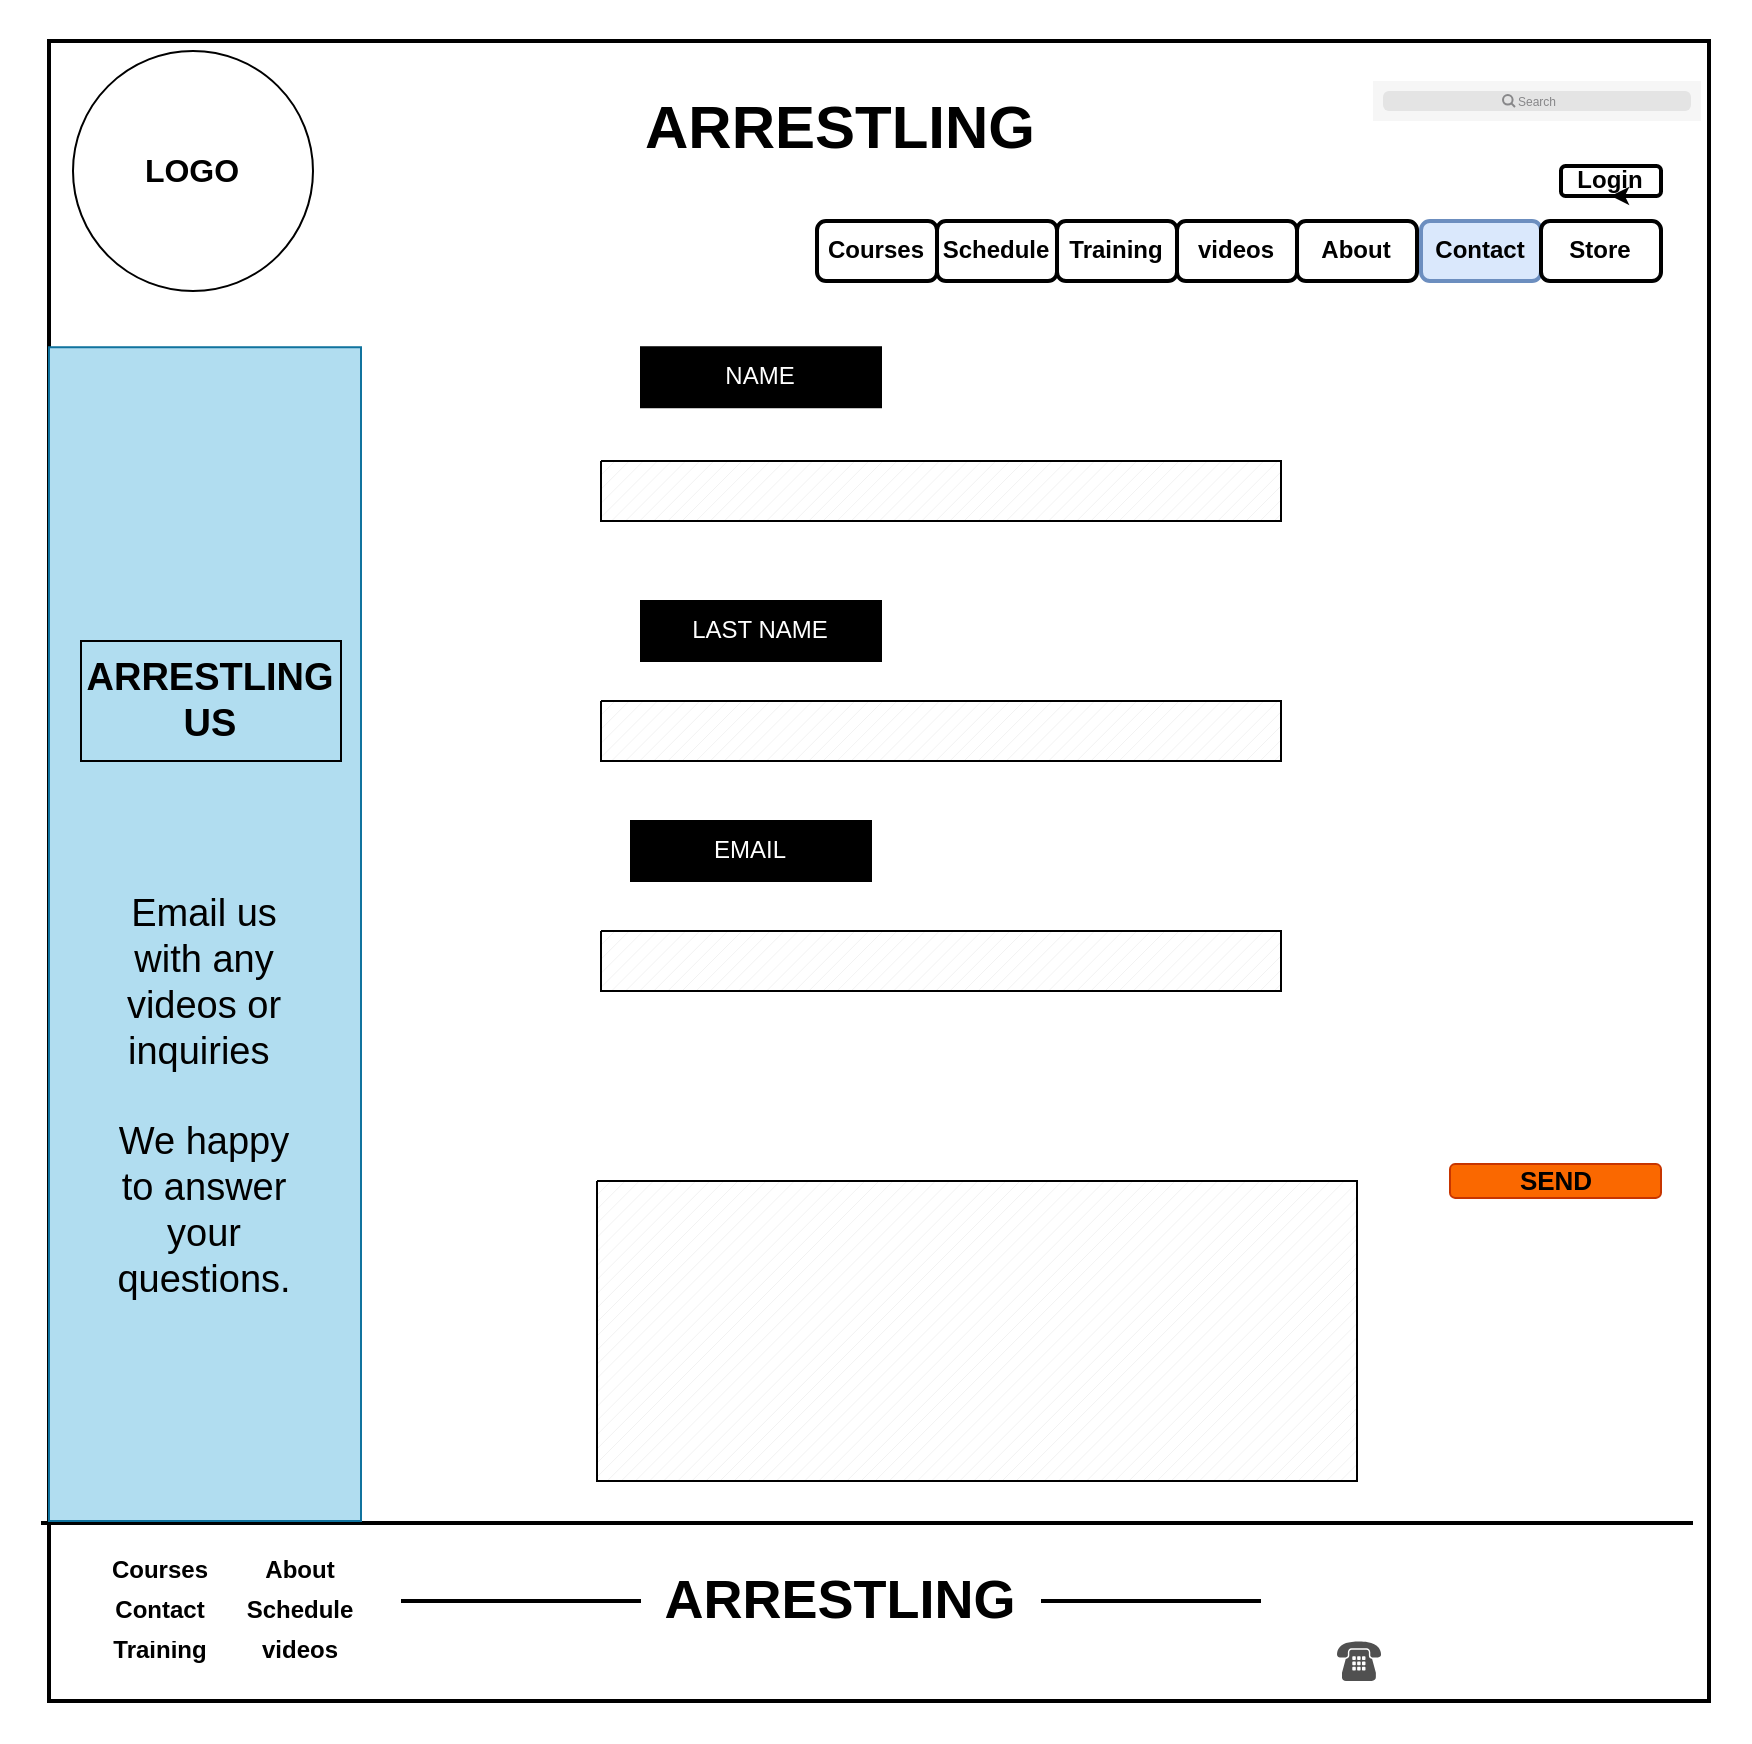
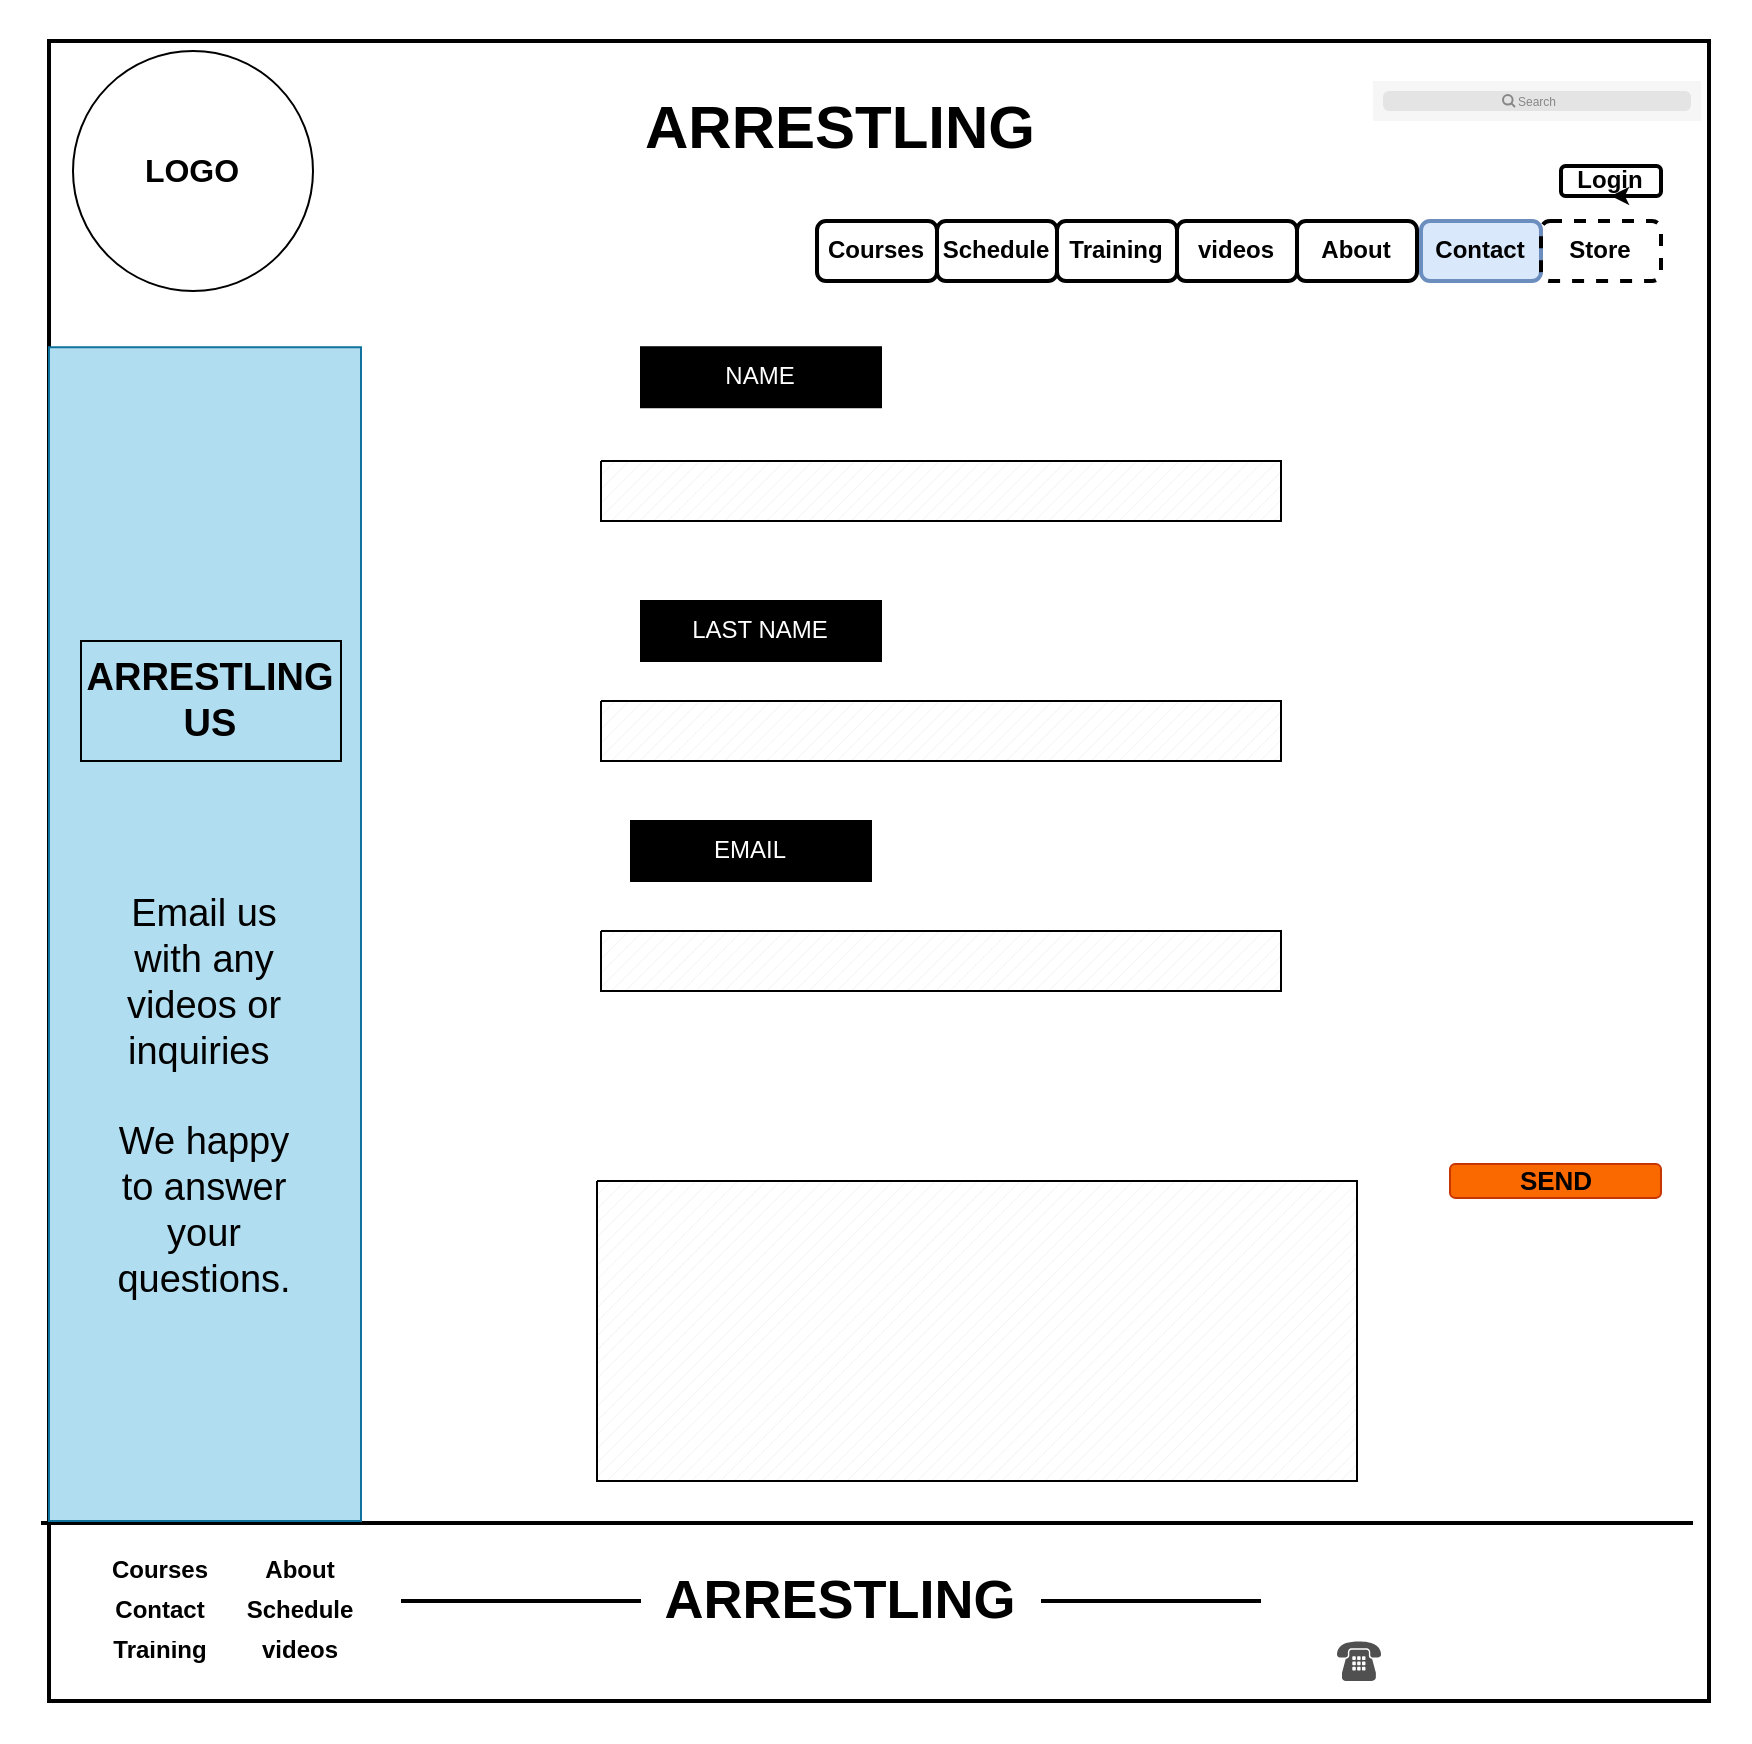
(1601, 251) -> (1601, 251)
